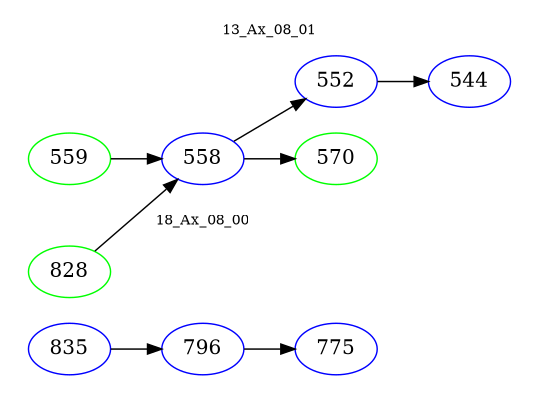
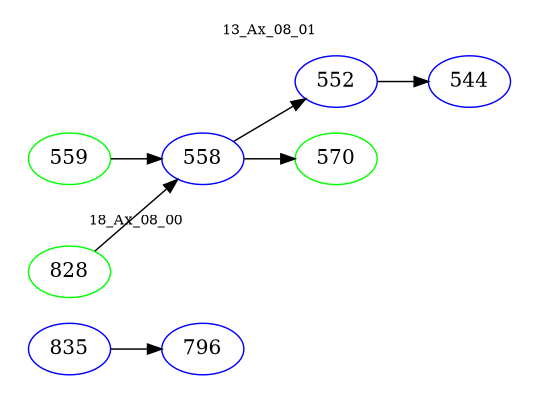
(336, 349) -> none
